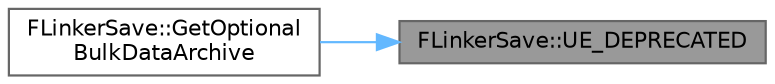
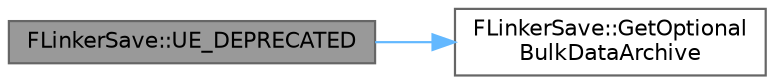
(348, 42) -> (404, 42)
